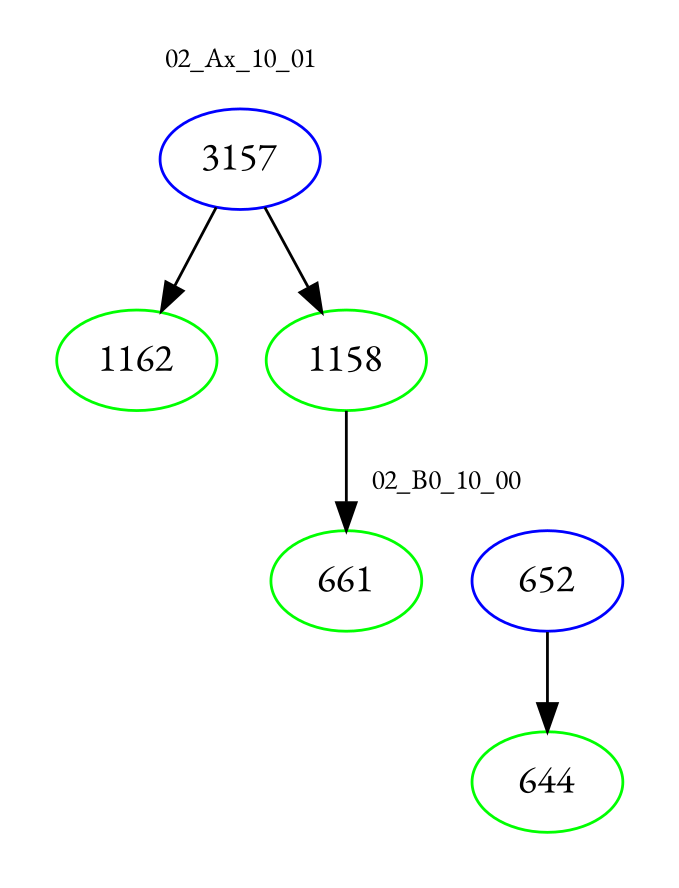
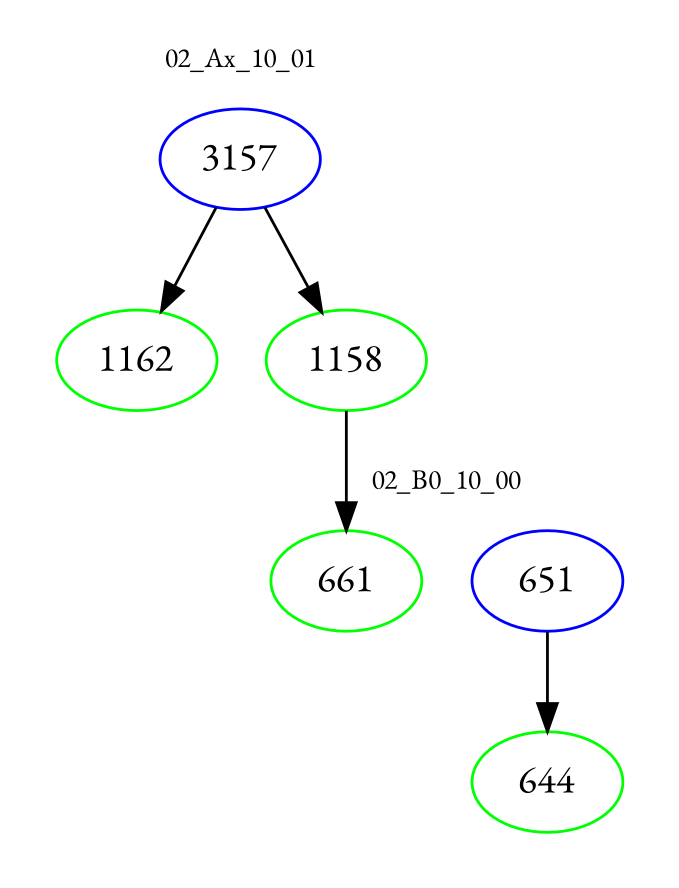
(547, 581) -> (547, 581)
